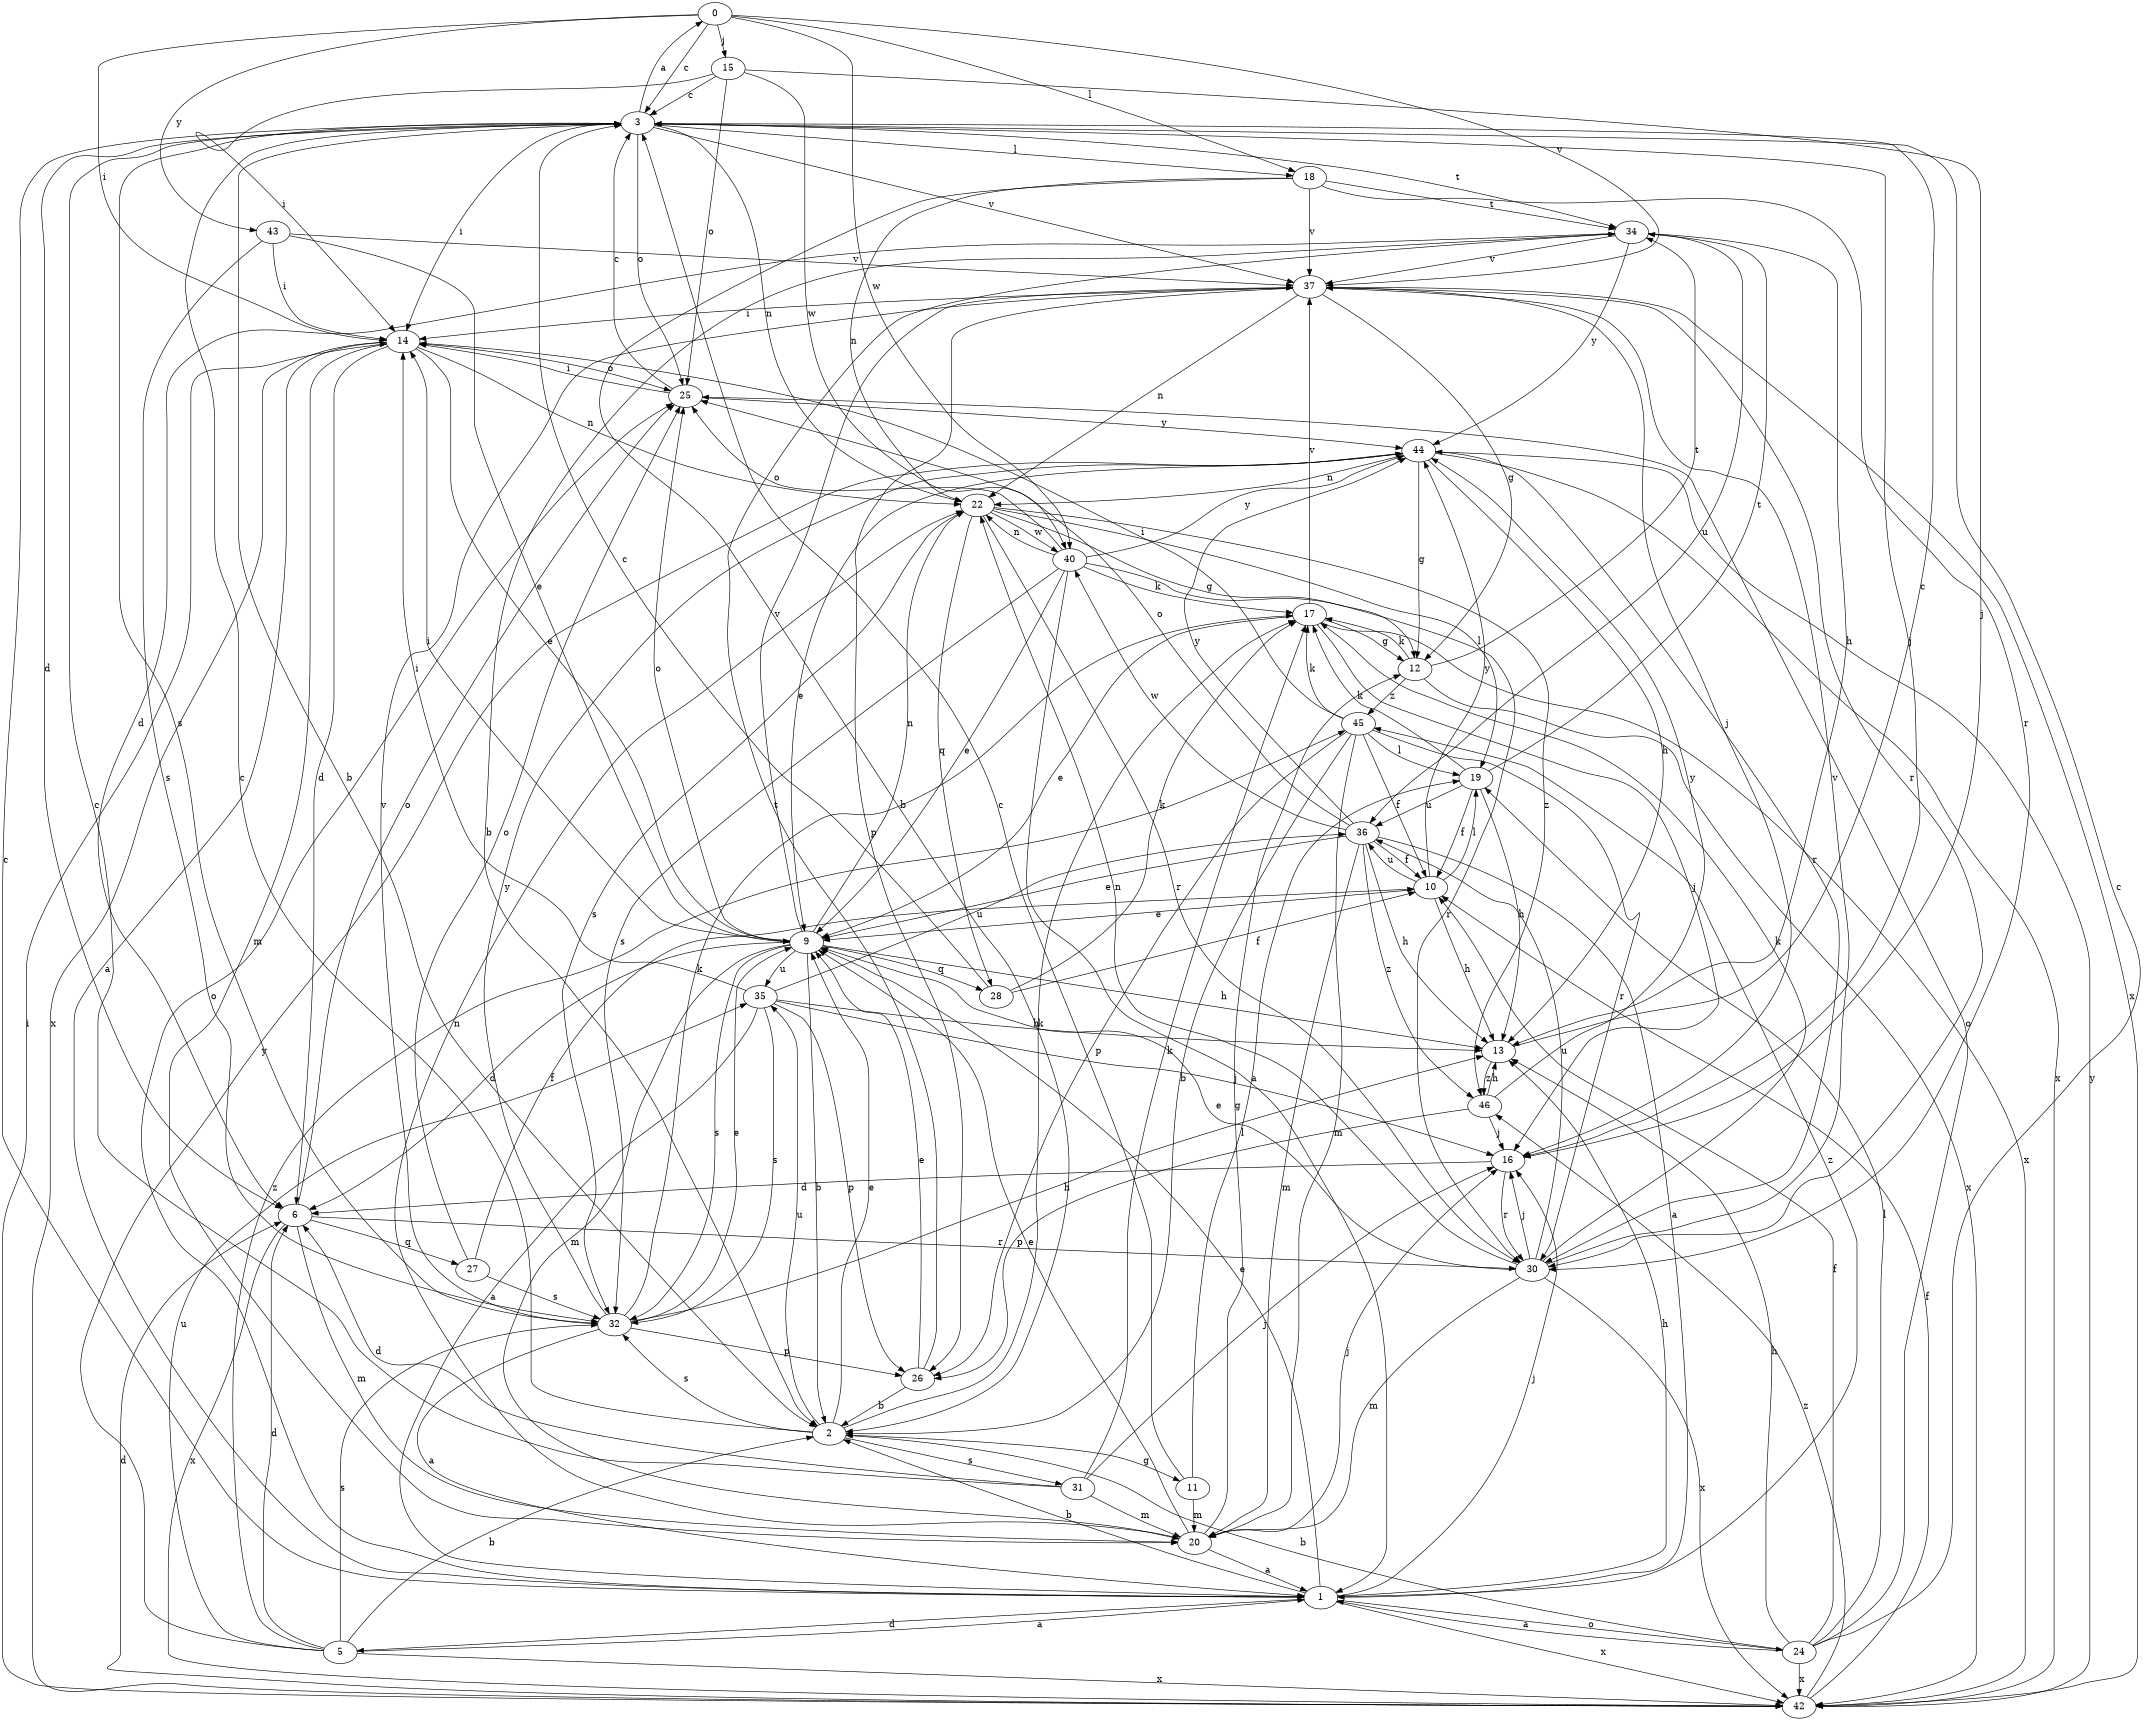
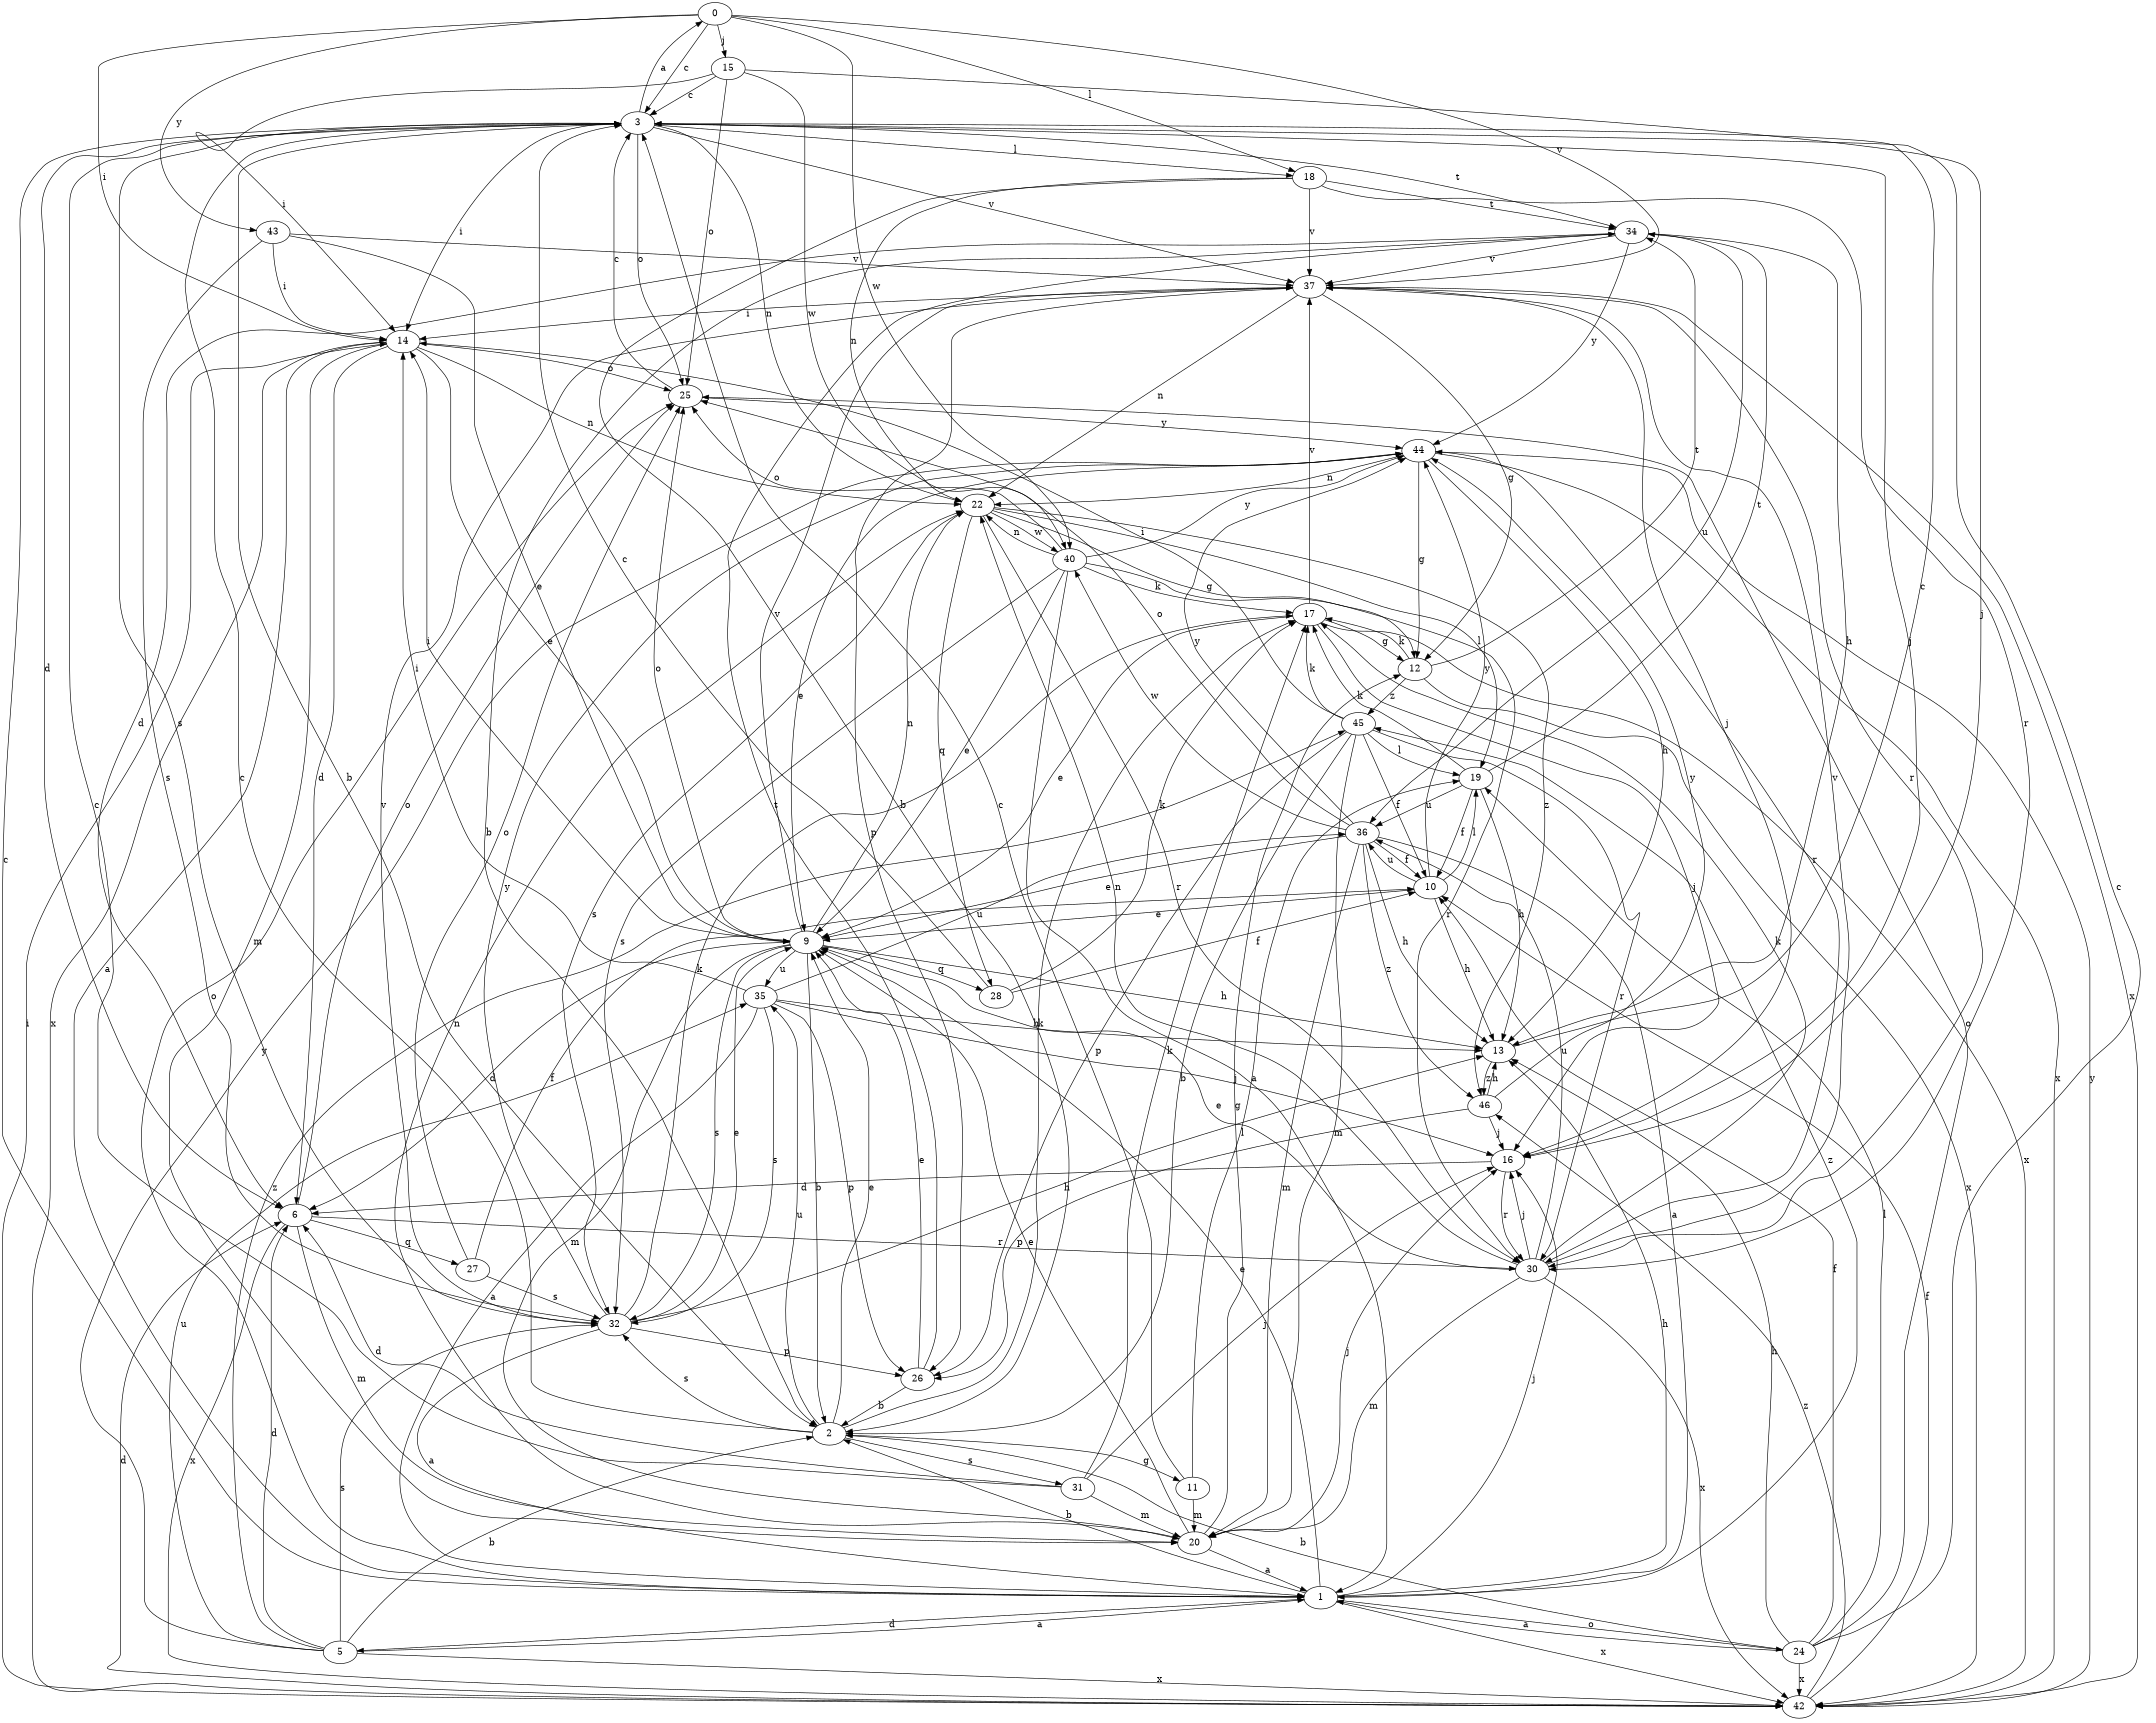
(548, 368) -> none
